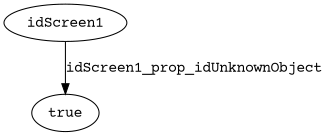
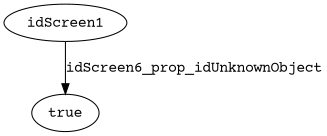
(194, 68) -> (194, 68)
